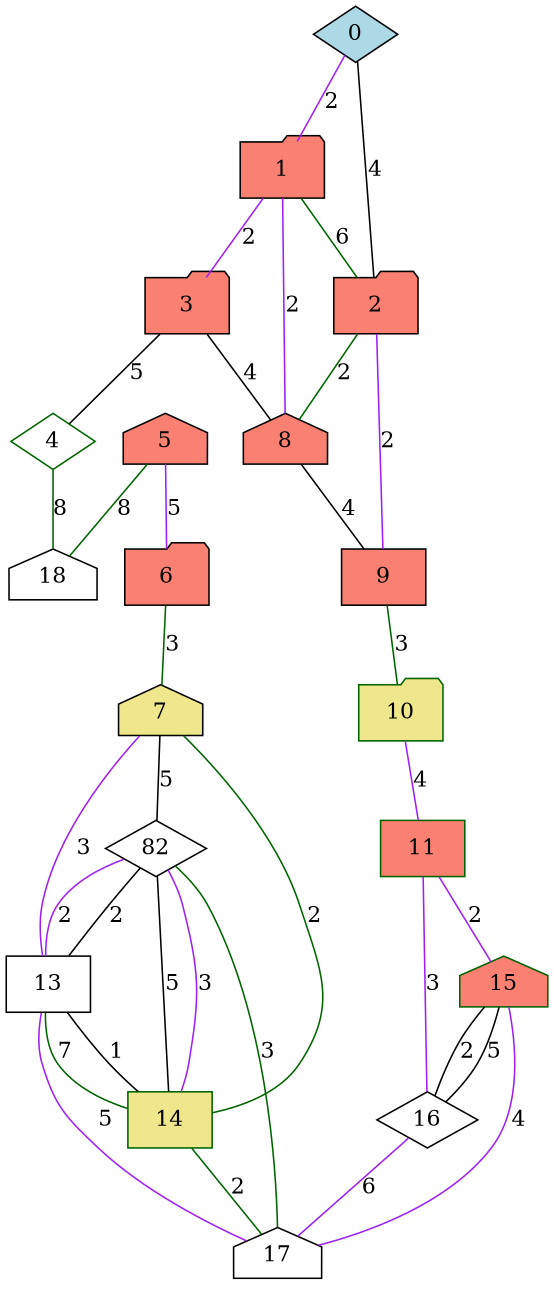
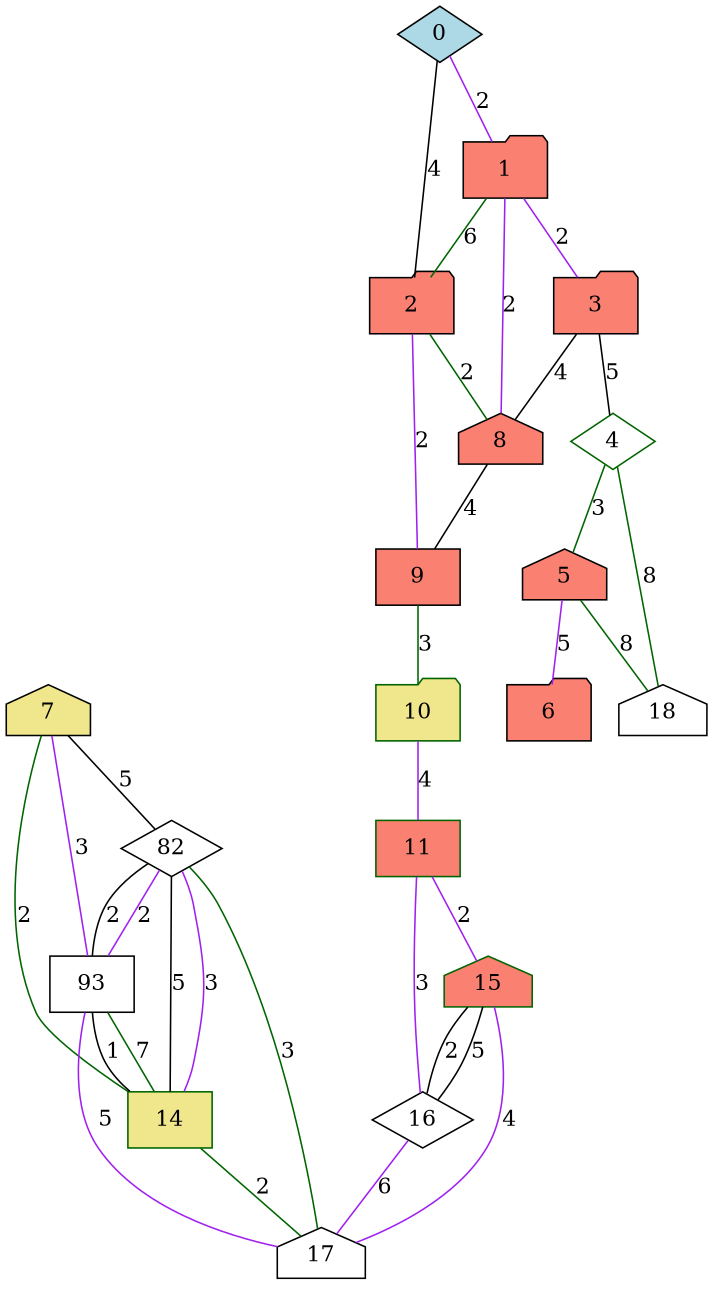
none -> (589, 509)
(164, 645) -> none
(48, 984) -> (92, 984)
